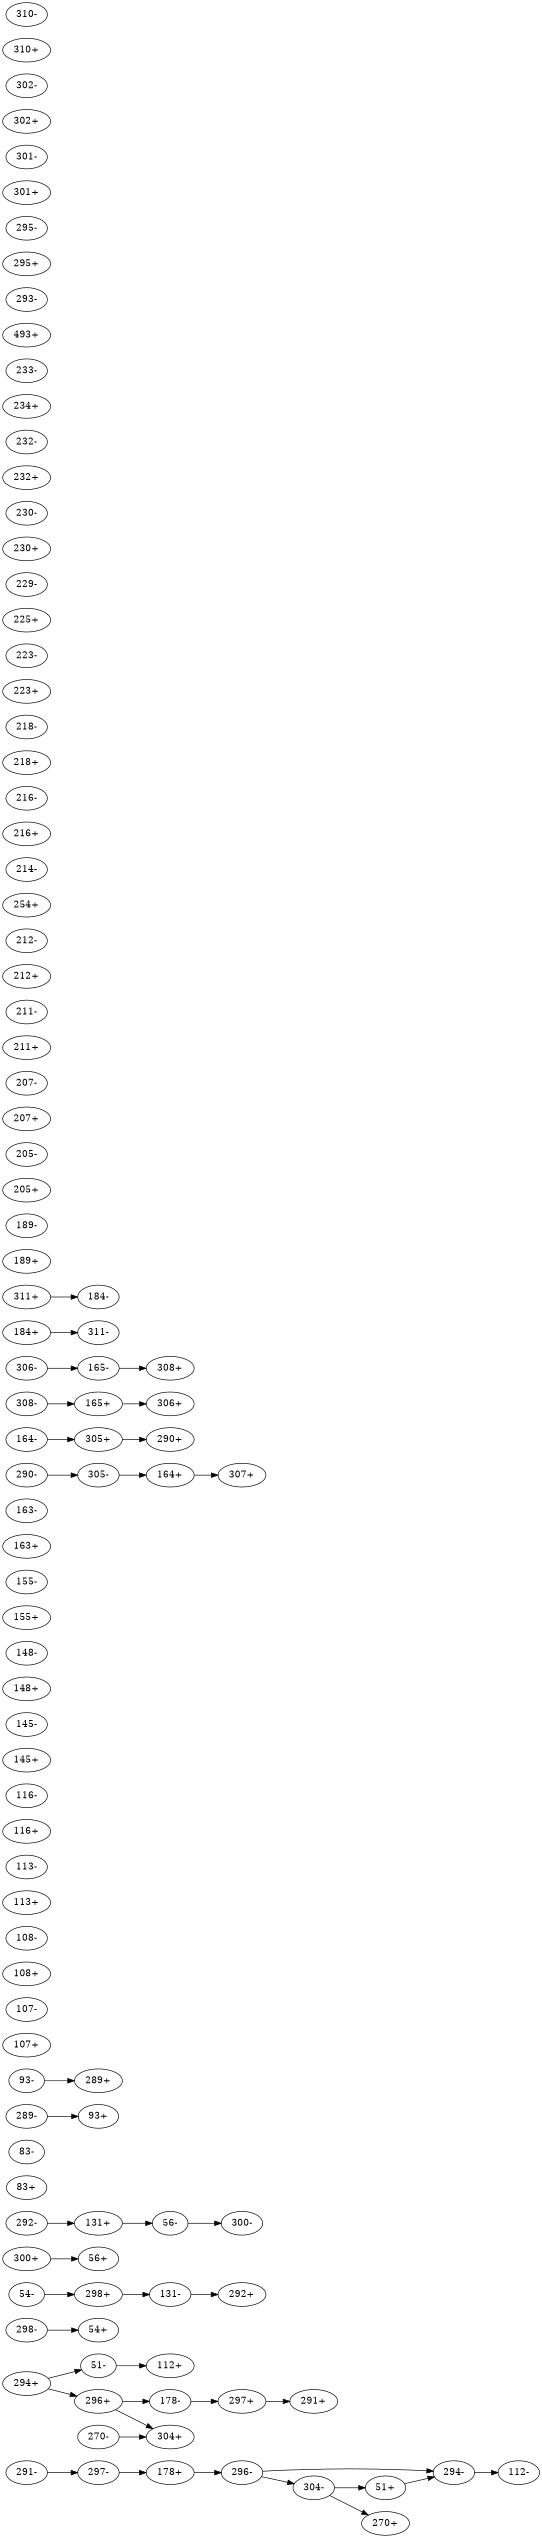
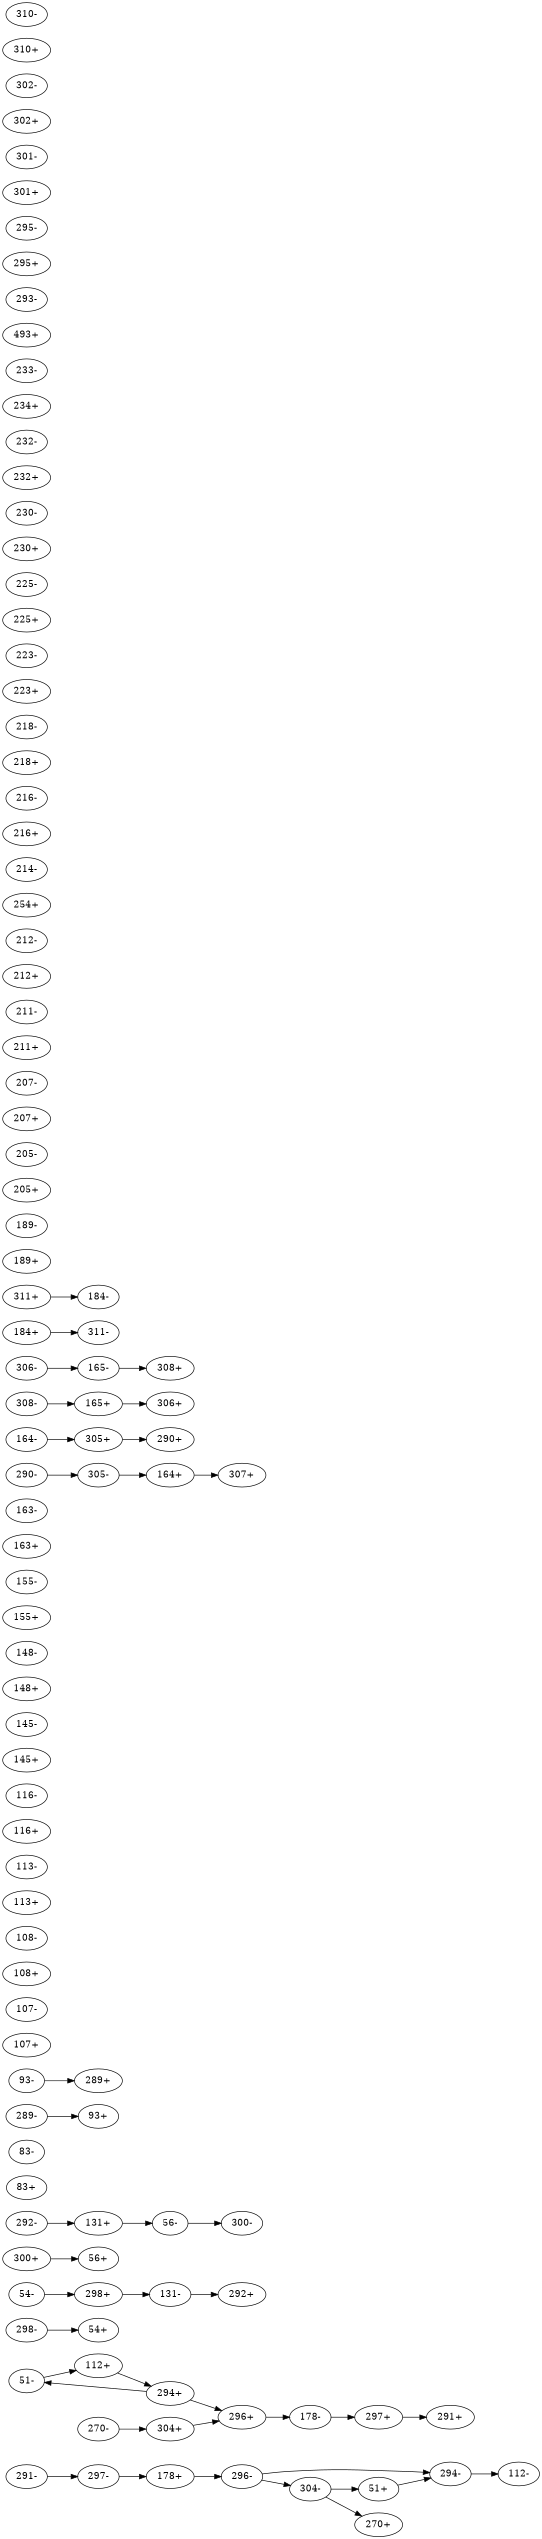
(27, 585) -> (27, 585)
none -> (131, 2378)
(131, 2418) -> (203, 2424)
